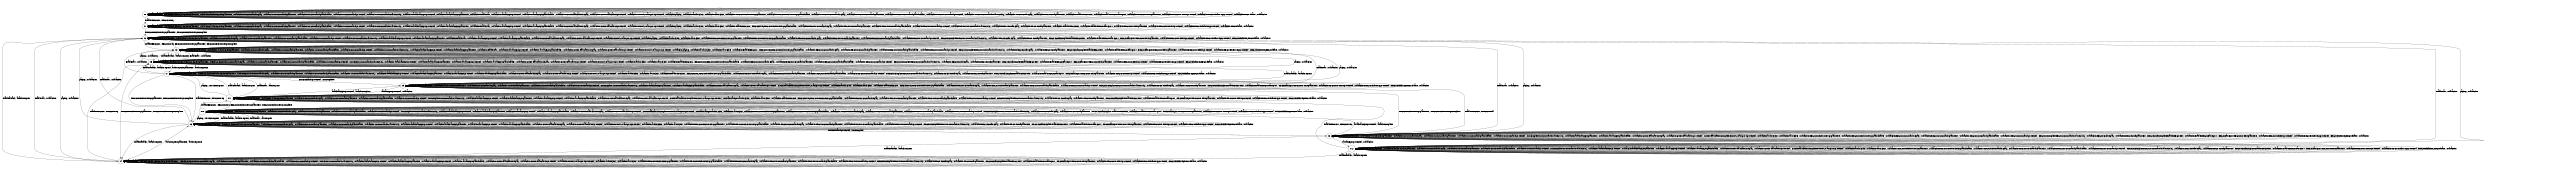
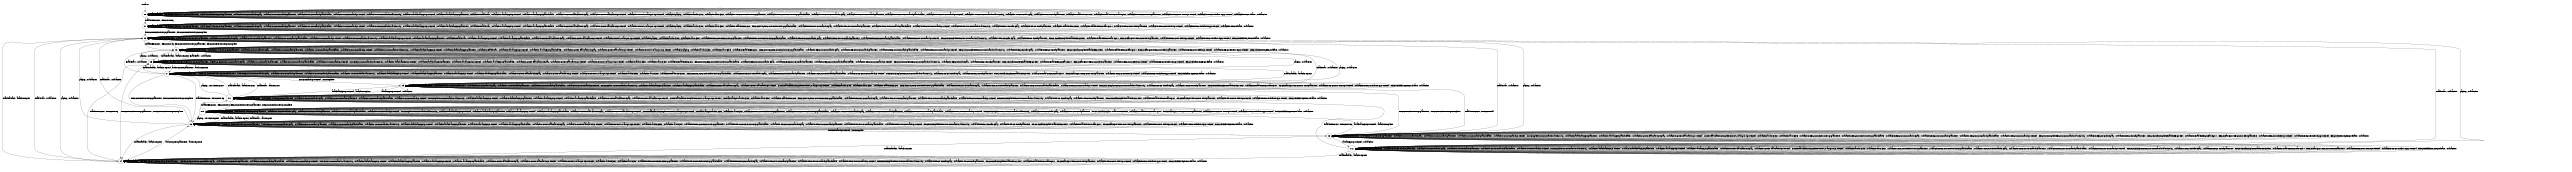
none -> (145, 5)
